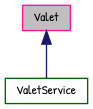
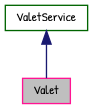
(46, 61) -> (46, 61)
